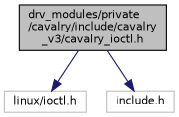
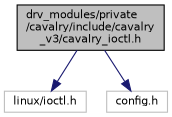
(140, 102) -> (137, 102)
